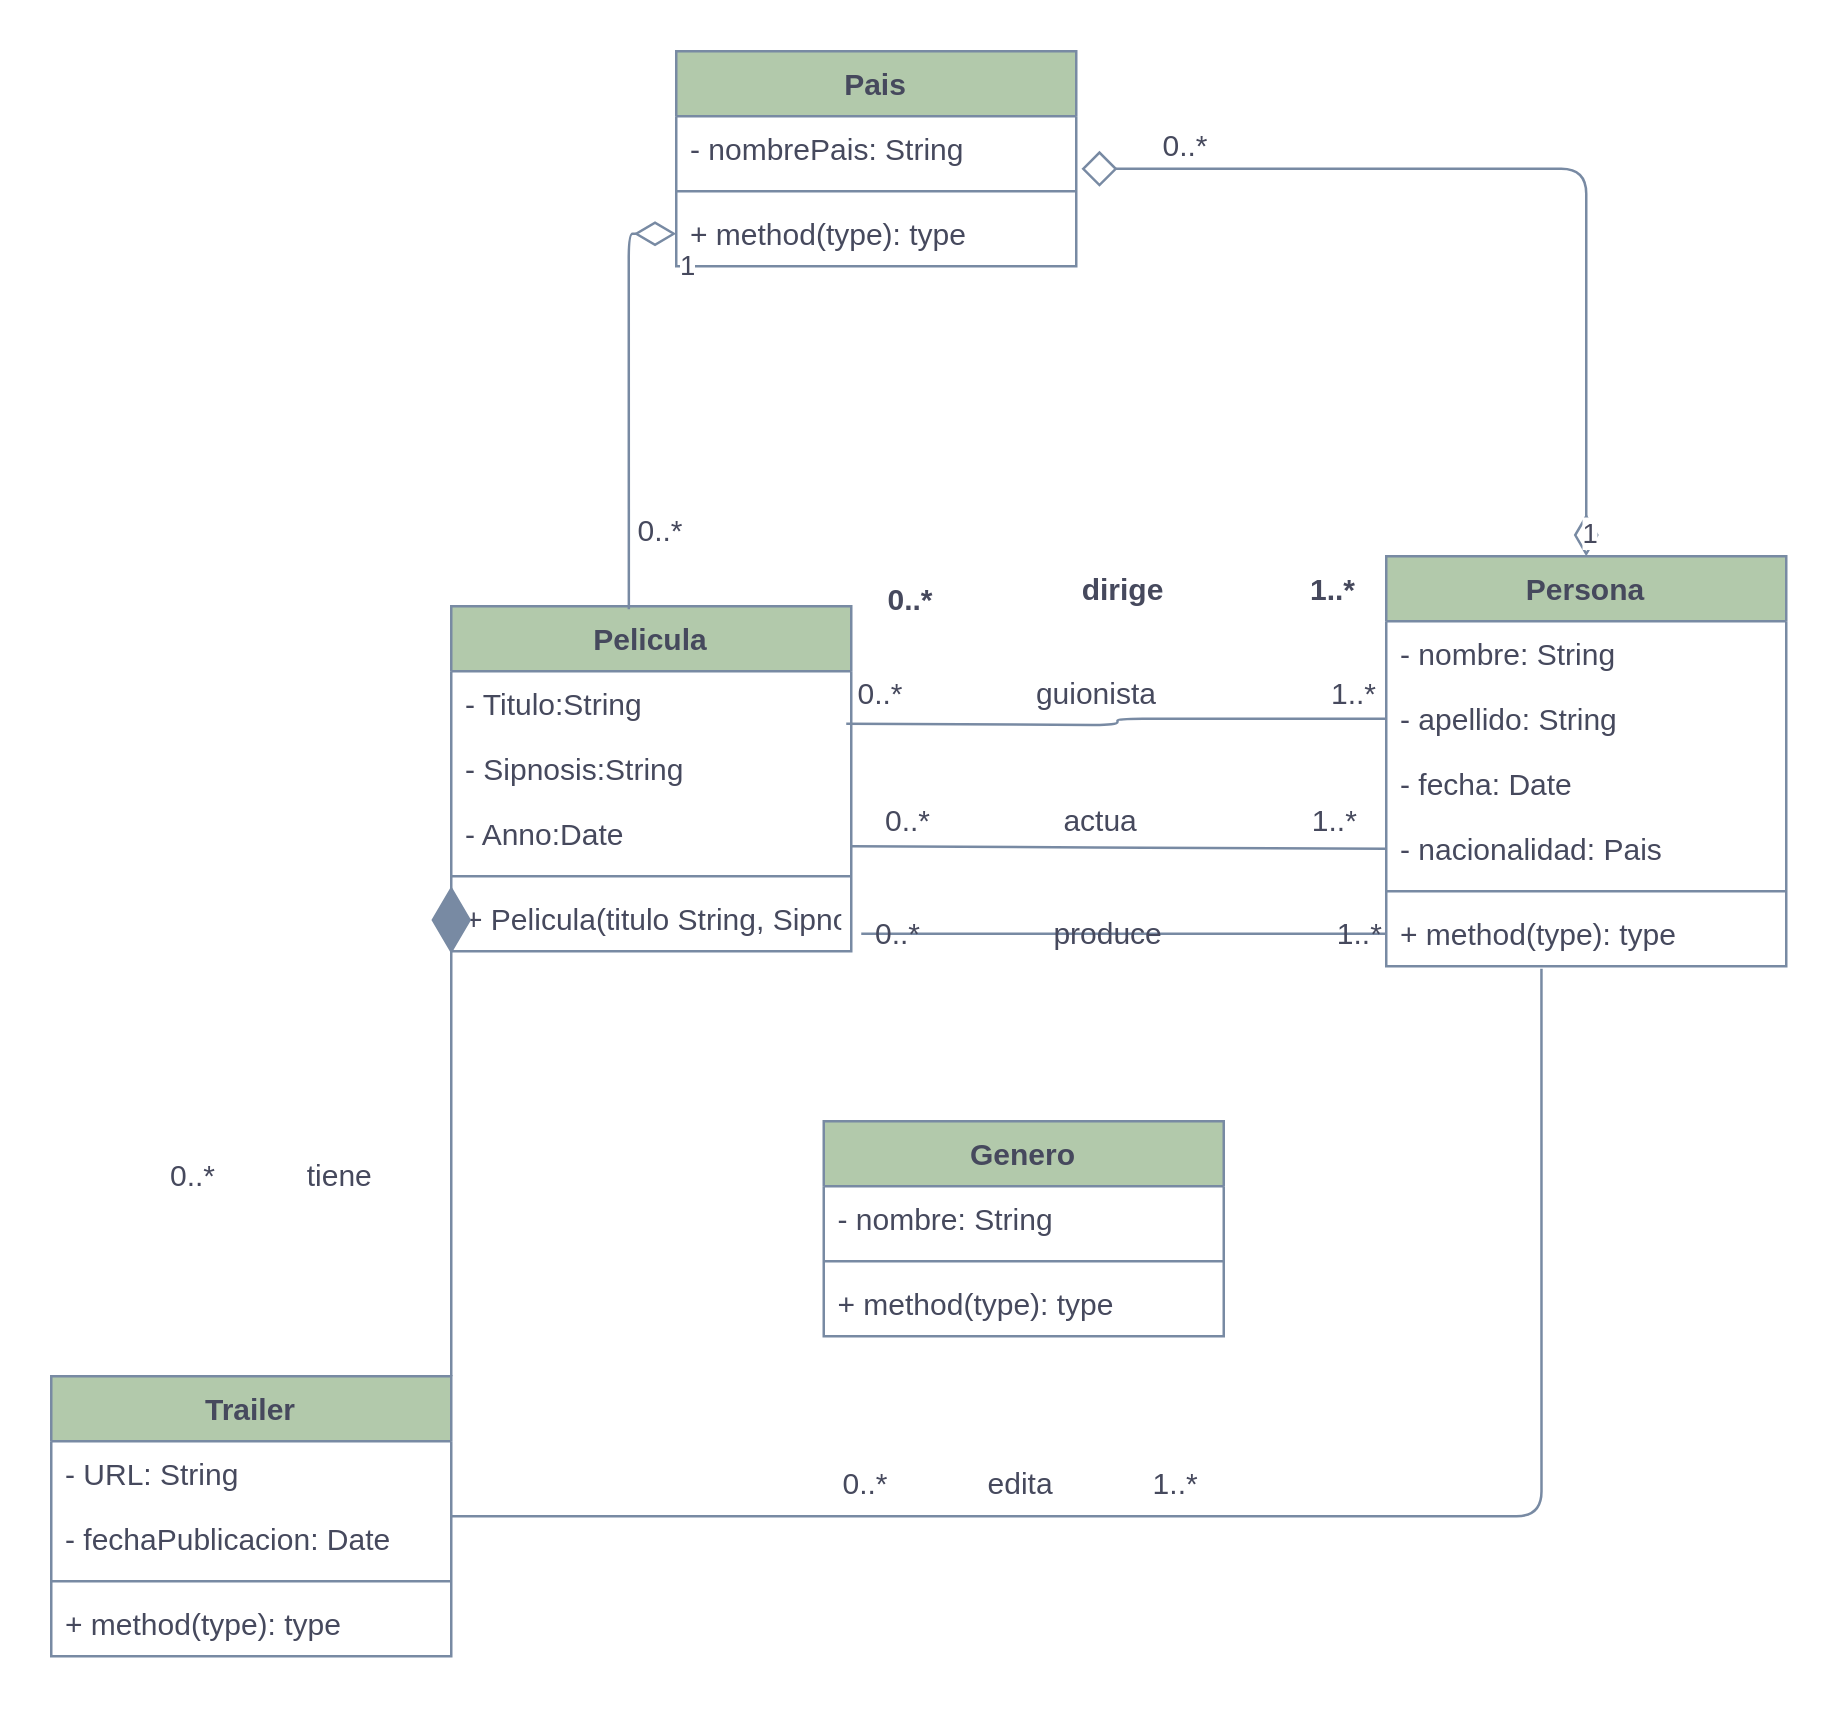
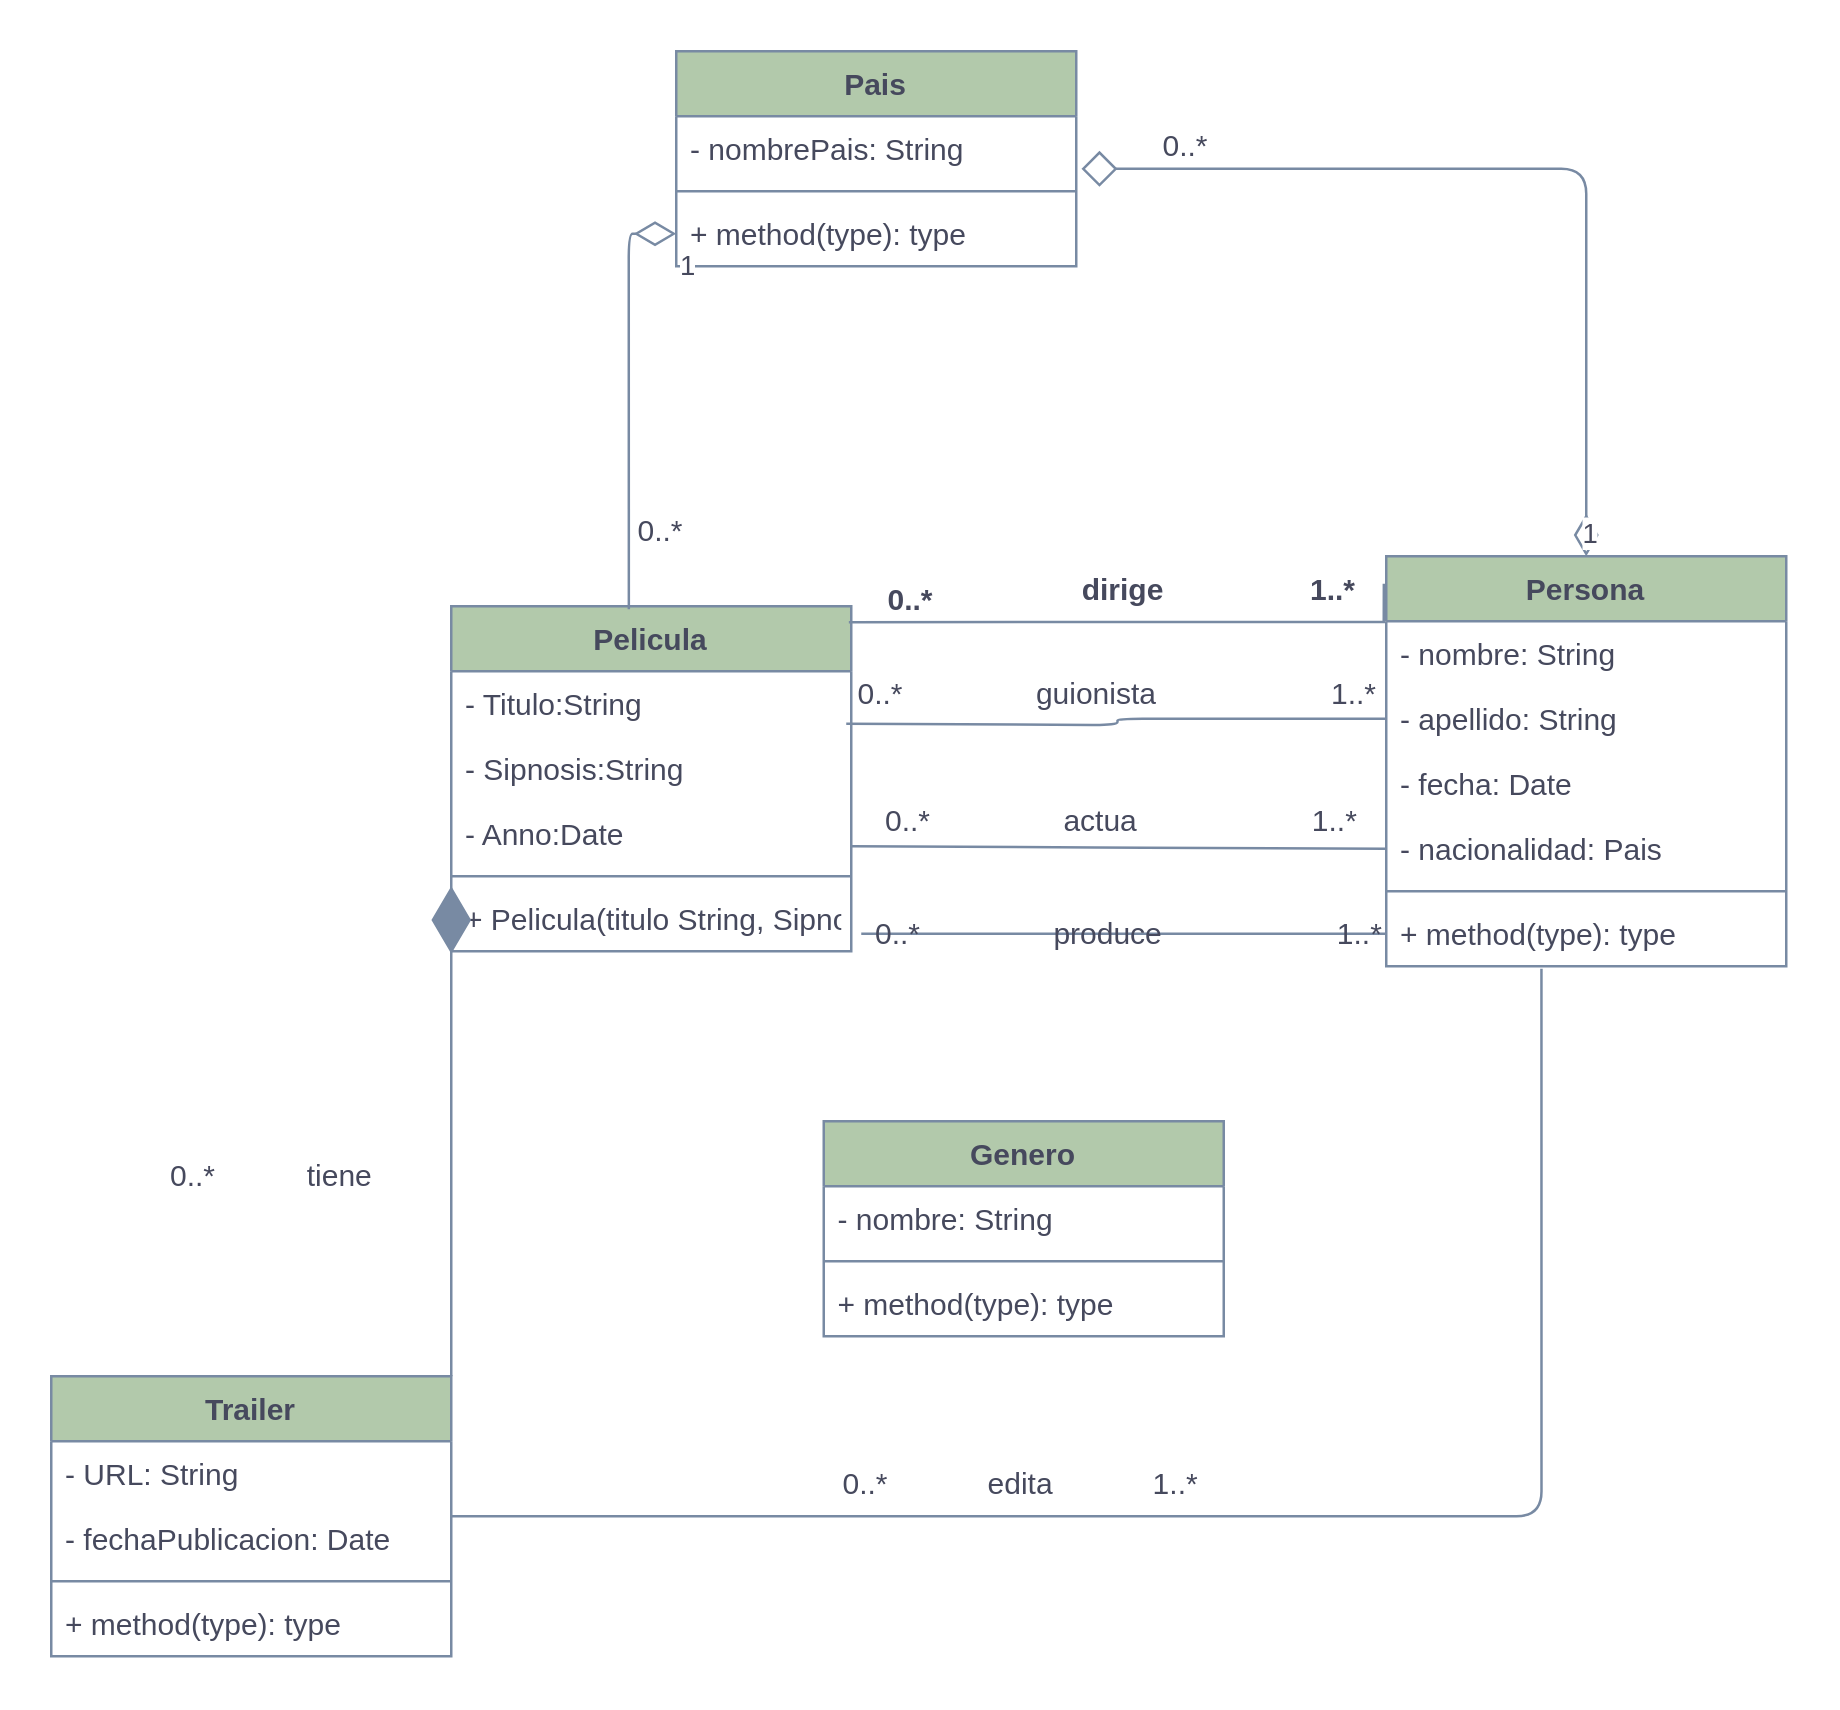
none -> (1136, 622)
